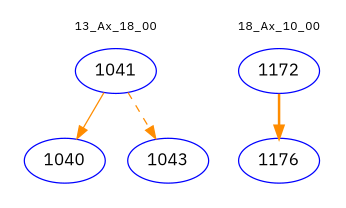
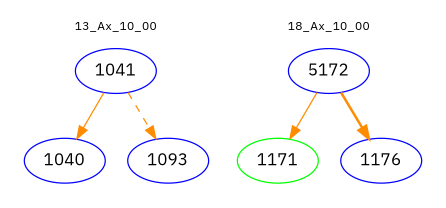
(116, 27) -> (116, 27)
(279, 71) -> (329, 71)
(168, 161) -> (168, 161)
none -> (278, 161)
